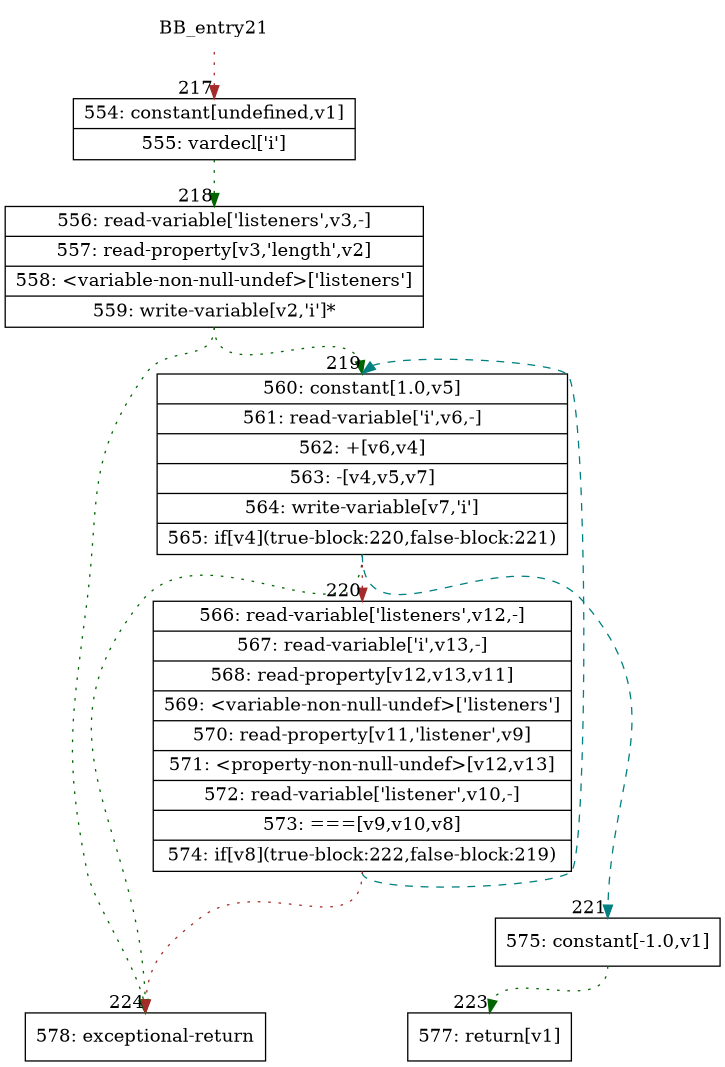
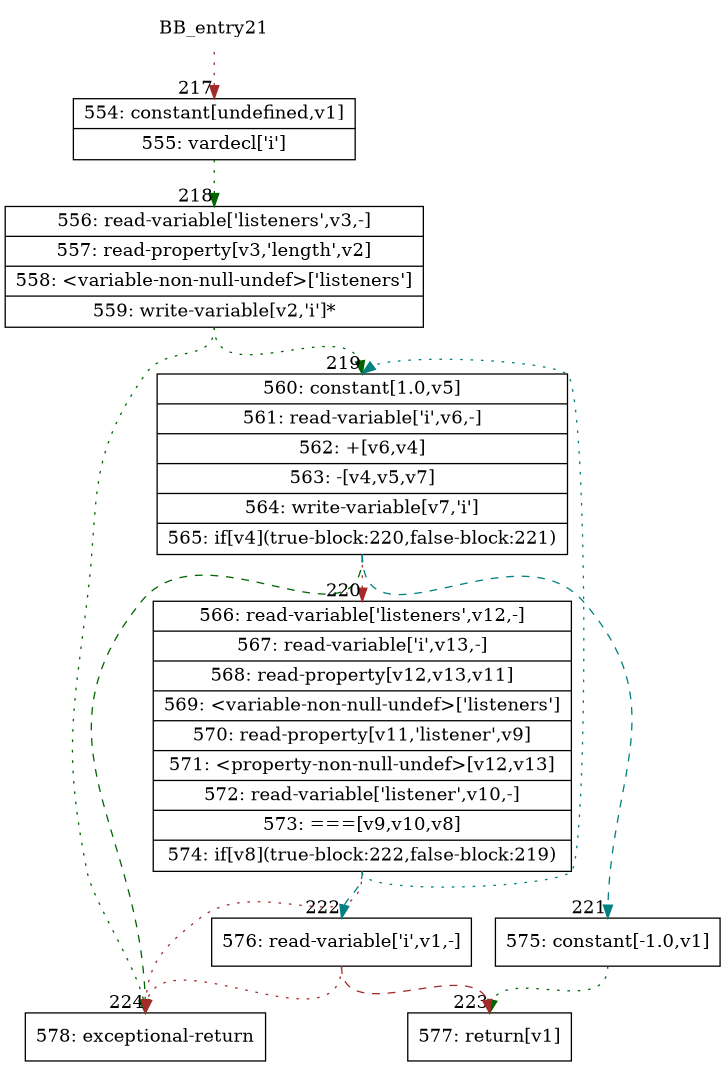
(584, 632) -> (584, 632)
(102, 672) -> (102, 672)
none -> (342, 942)
